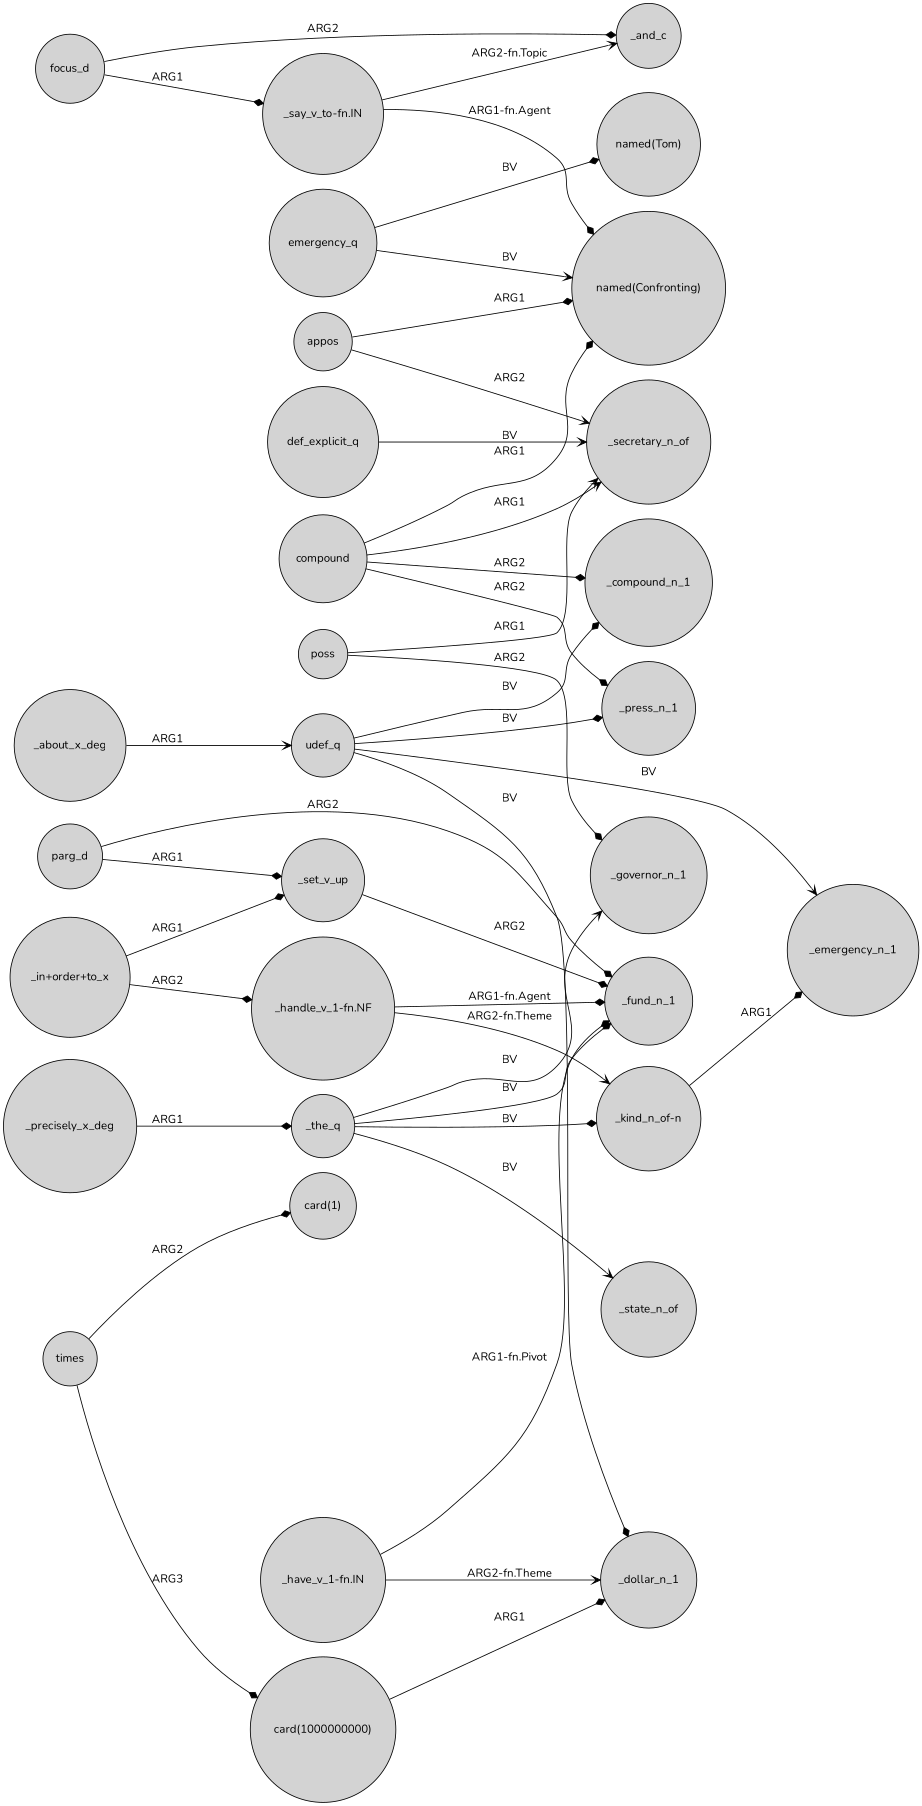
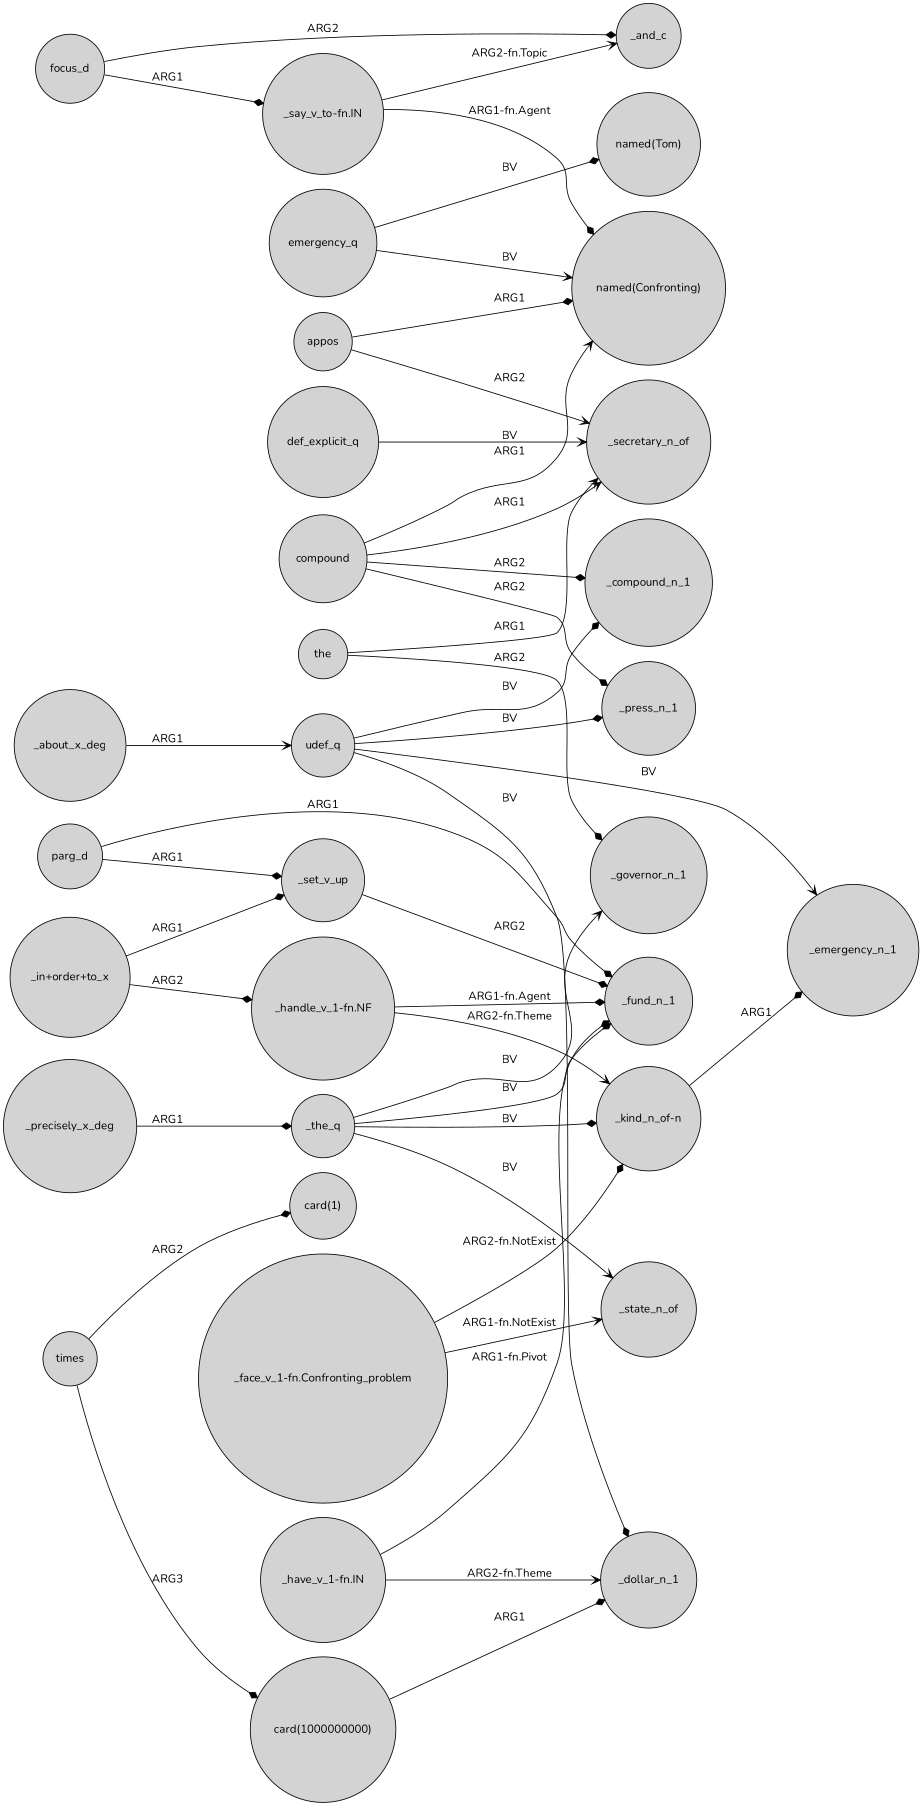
(517, 482) -> (517, 482)
(323, 654) -> (323, 654)
(323, 805) -> (323, 805)
none -> (323, 1379)
